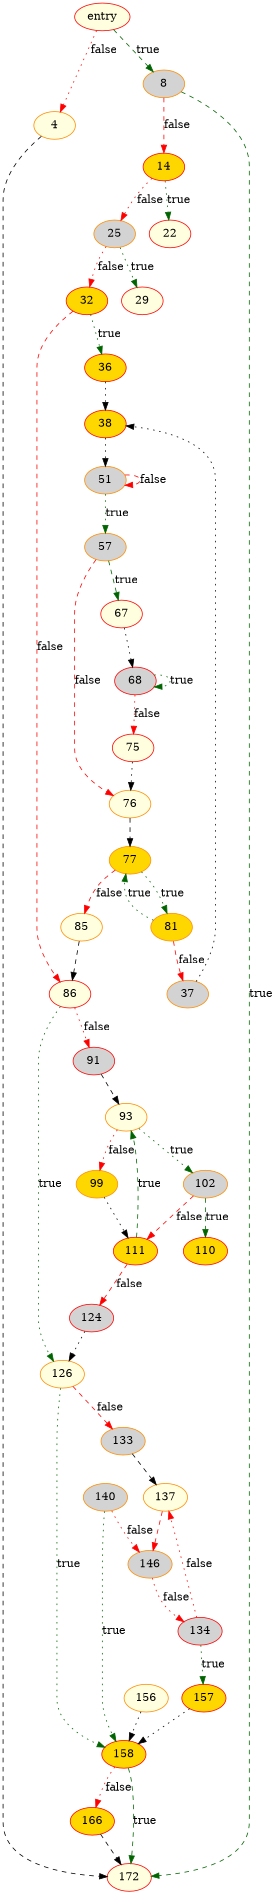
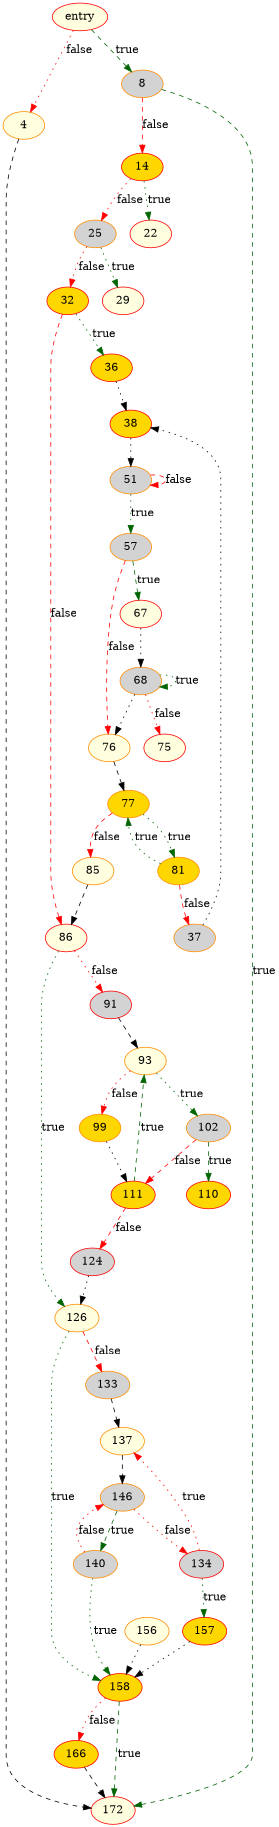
(135, 681) -> (141, 681)
(132, 772) -> (127, 711)
none -> (110, 1527)
(159, 1527) -> (122, 1465)
(199, 1564) -> (194, 1497)
